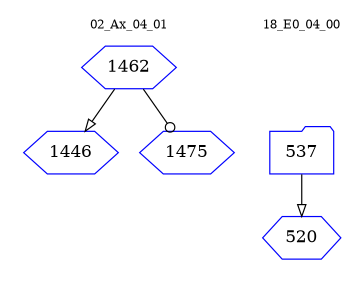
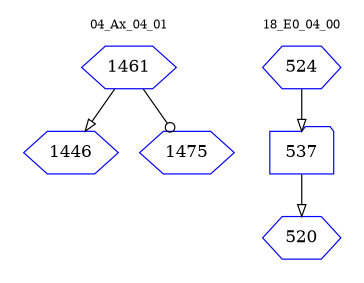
(129, 25) -> (129, 25)
(129, 67) -> (129, 67)
none -> (302, 67)
